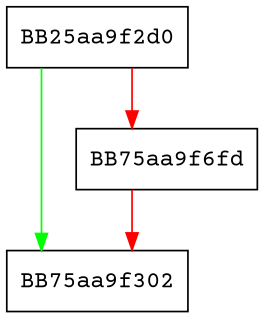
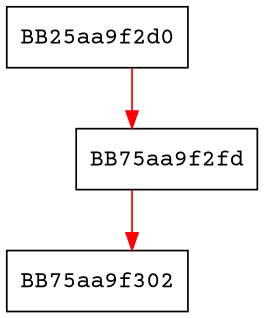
(41, 151) -> none
(167, 159) -> (167, 159)
